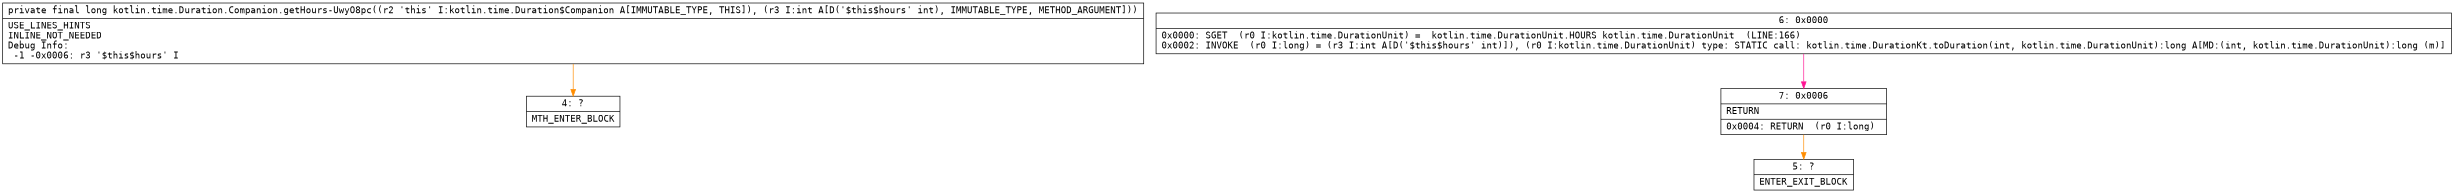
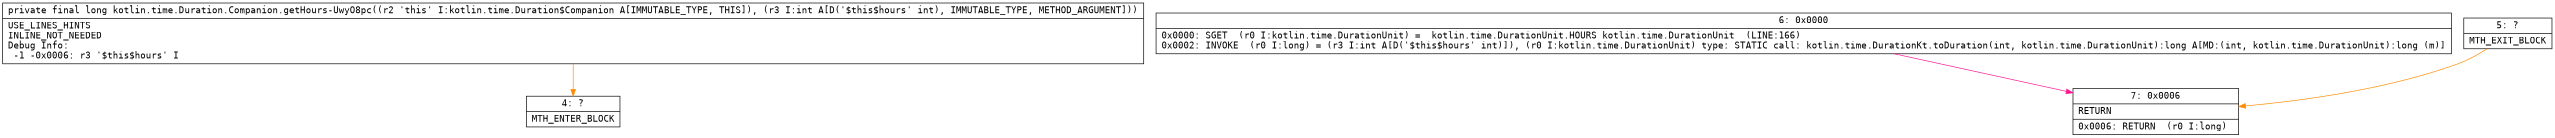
(1804, 127) -> (2156, 127)
(1804, 144) -> (2369, 88)
(1804, 182) -> (2508, 41)
